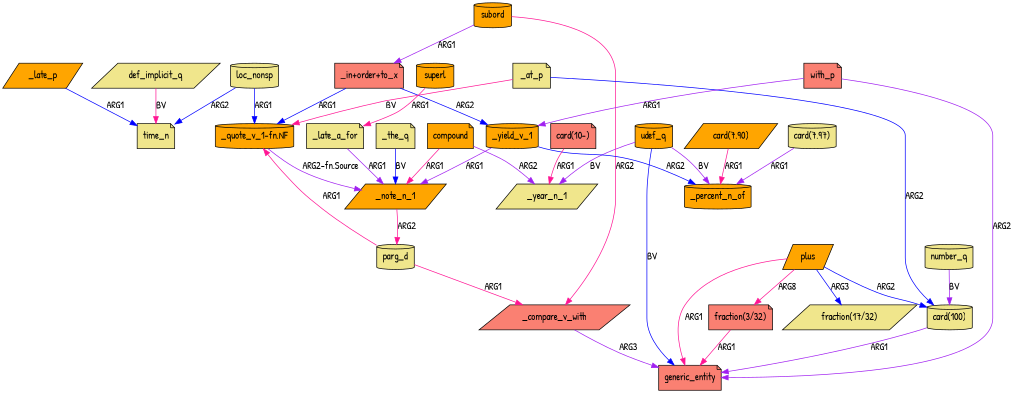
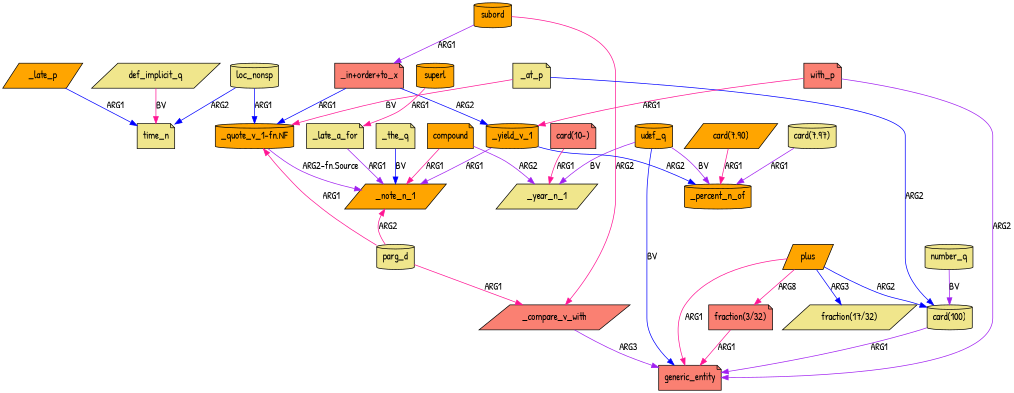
(674, 97) -> (674, 97)
(398, 223) -> (378, 230)
